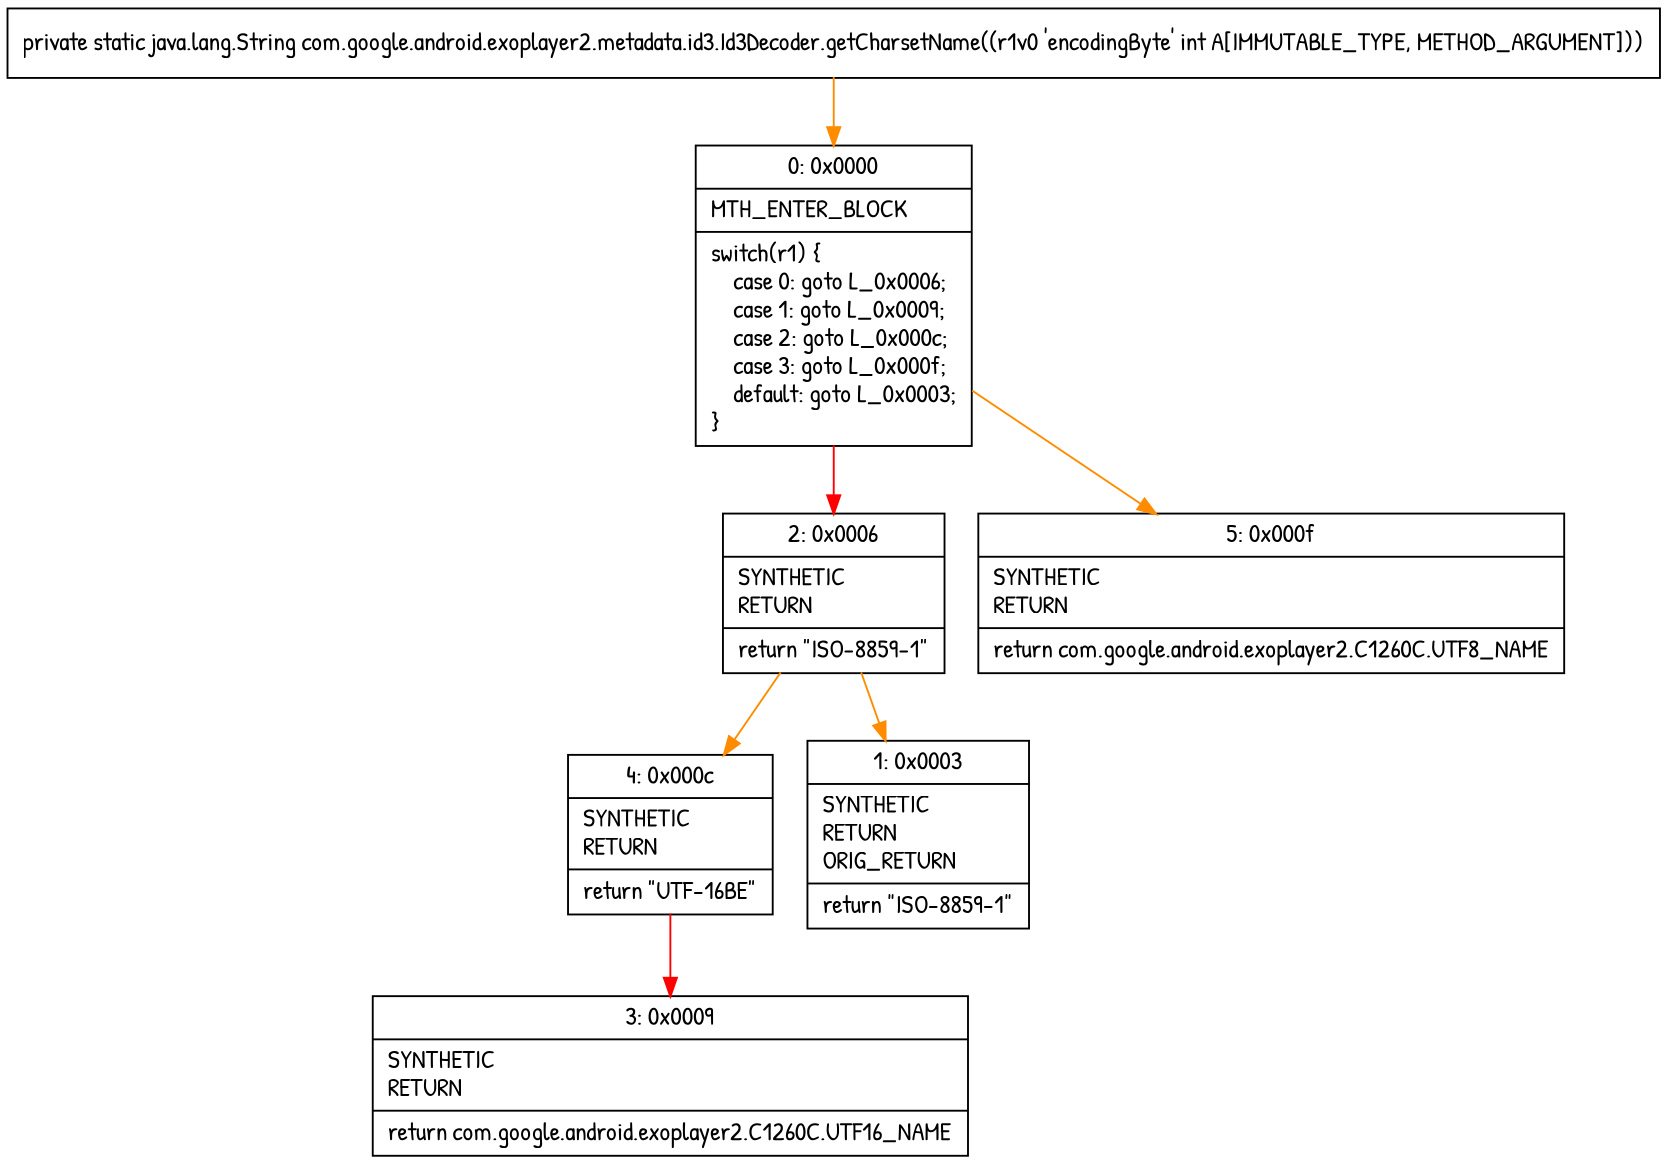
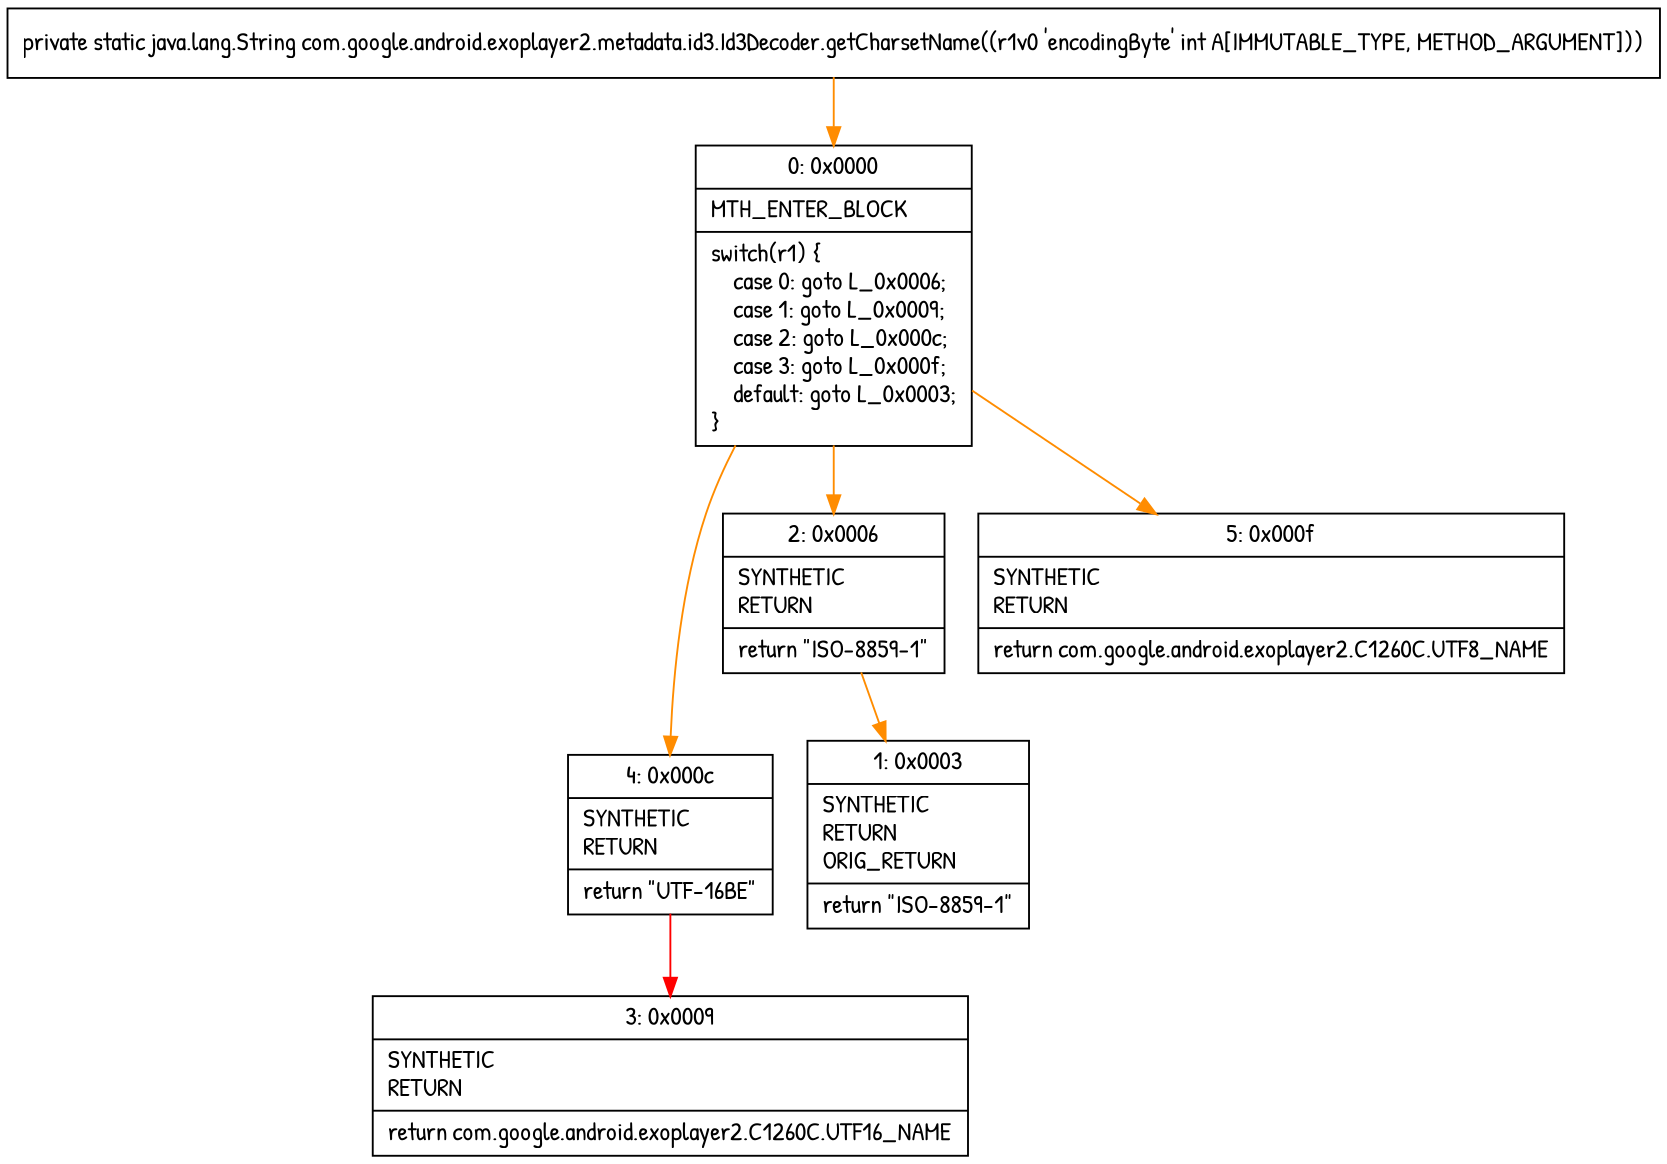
(834, 470) -> (834, 470)
(758, 706) -> (687, 587)
